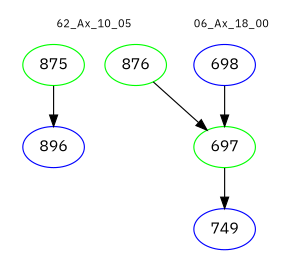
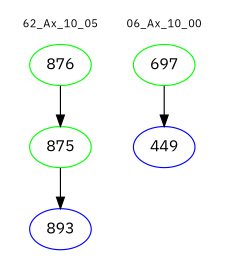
(232, 25) -> (165, 25)
(225, 65) -> none
(168, 95) -> (60, 100)
(54, 147) -> (60, 229)
(225, 229) -> (164, 147)
